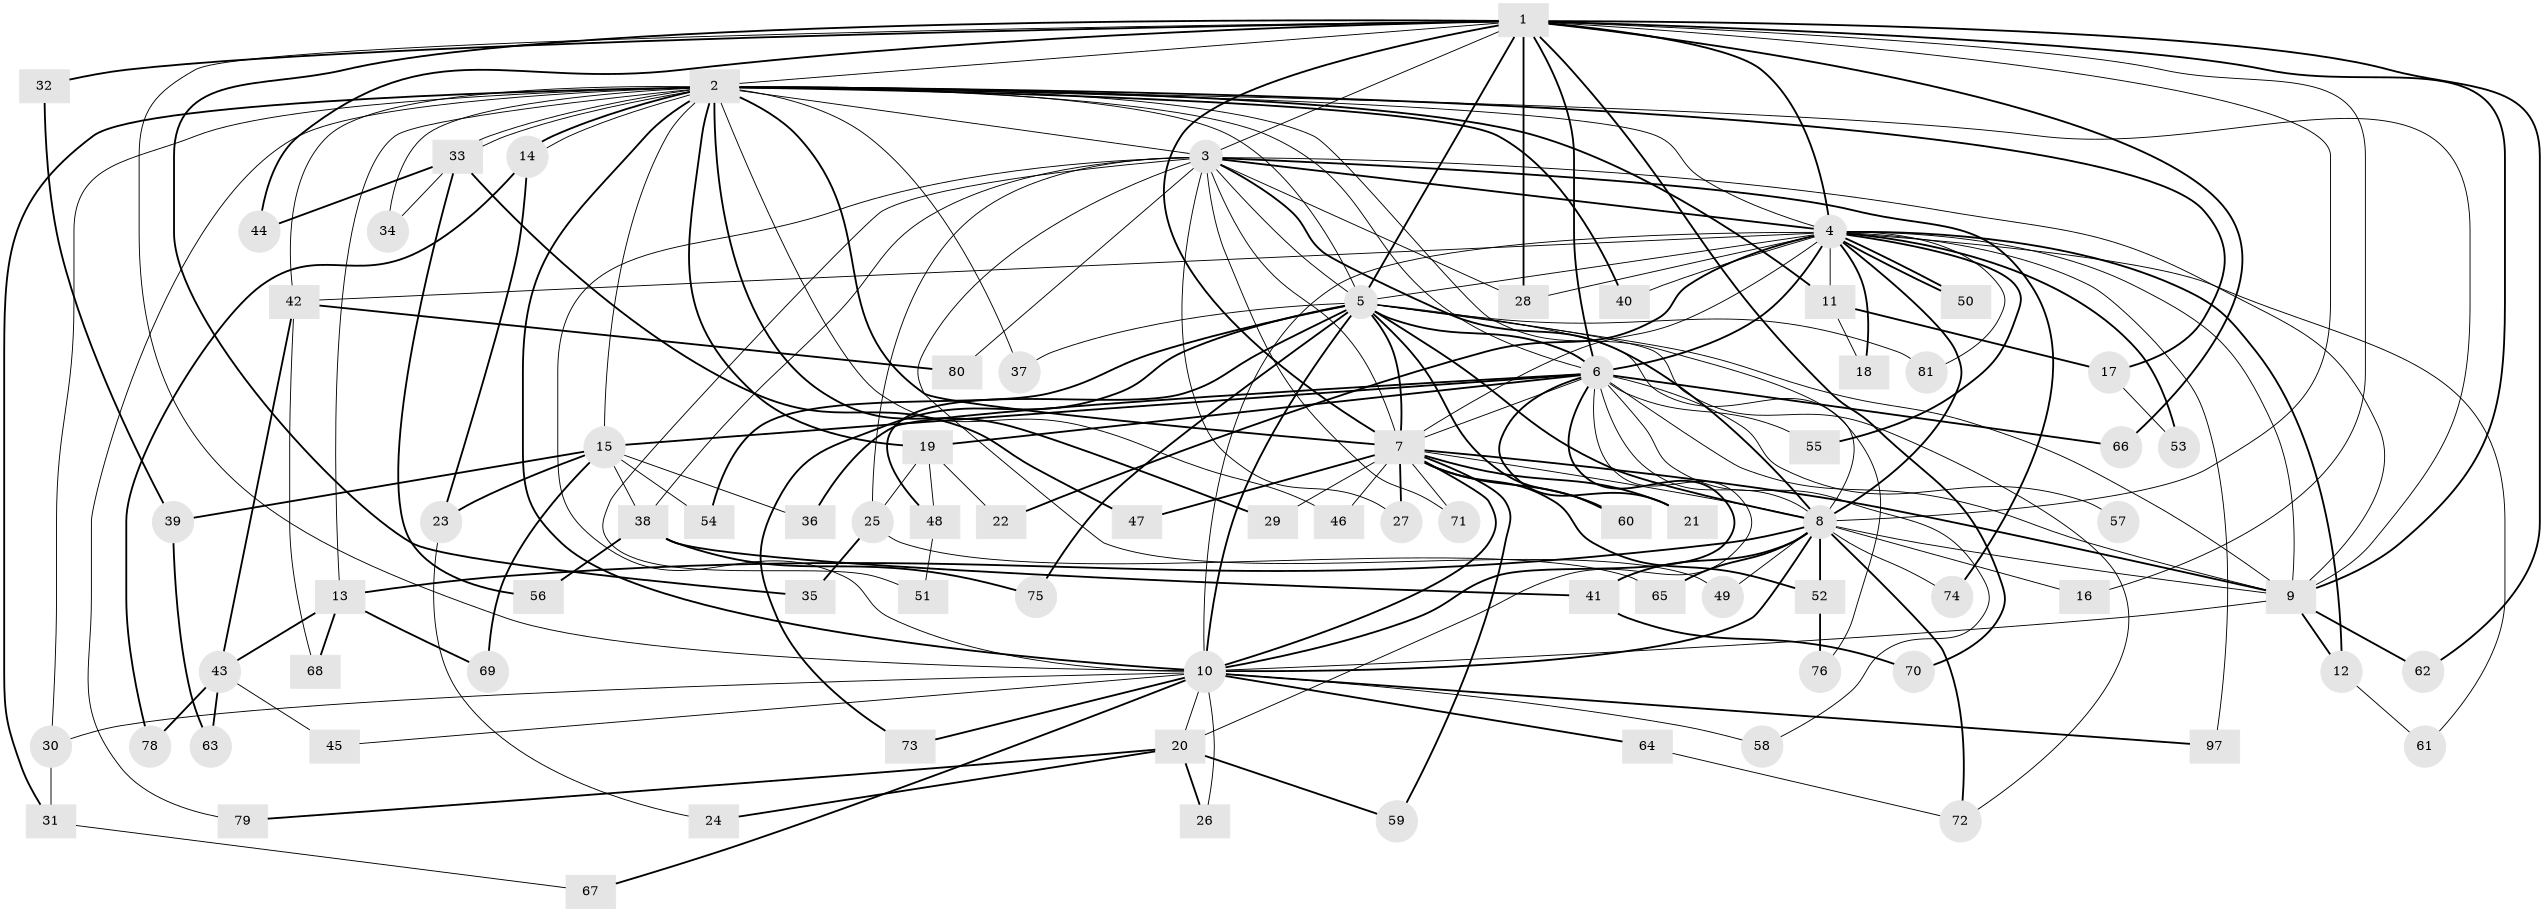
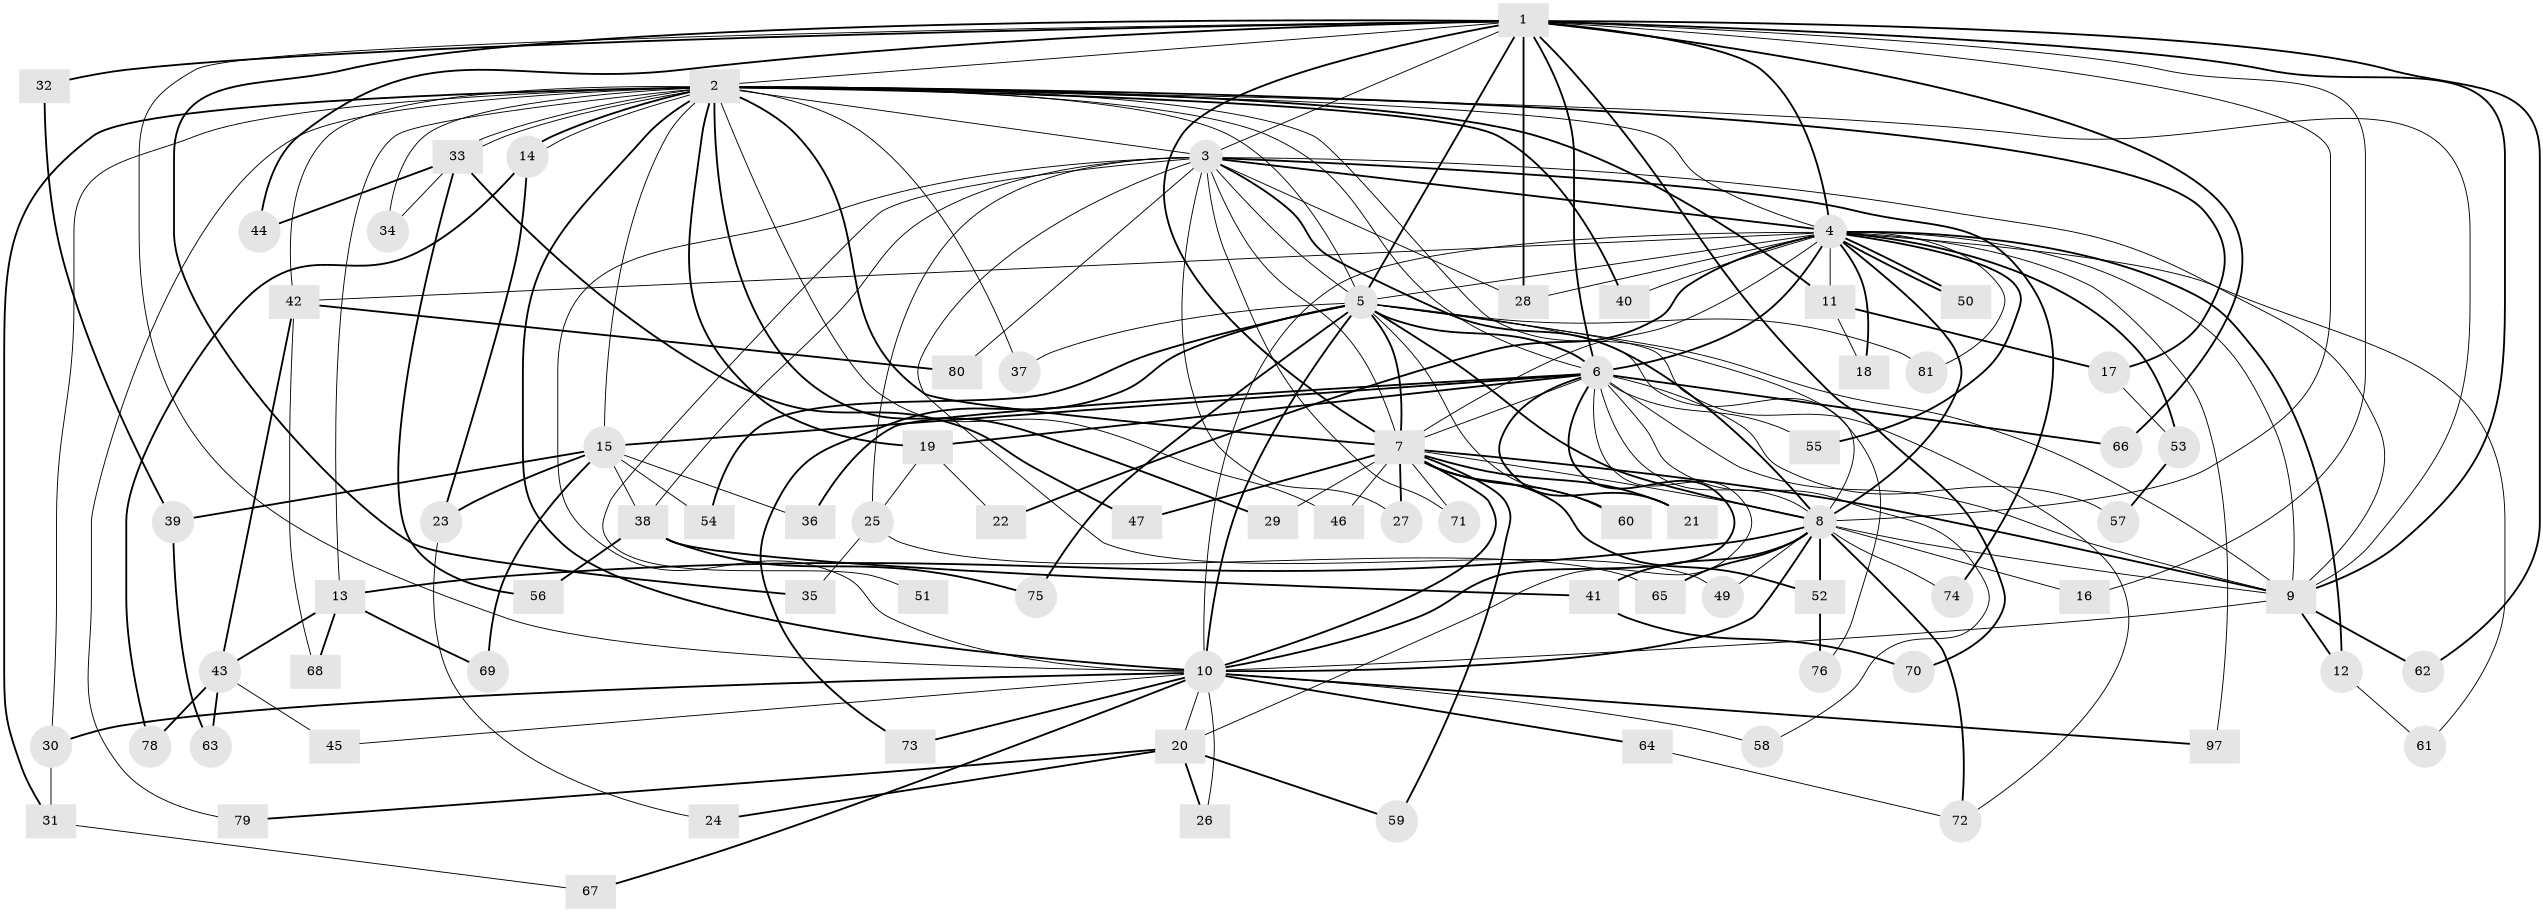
(1465, 438) -> (1465, 438)
none -> (2151, 482)
(935, 522) -> none
(844, 556) -> (844, 556)
(626, 689) -> (626, 689)
